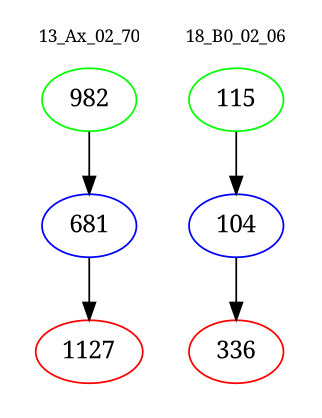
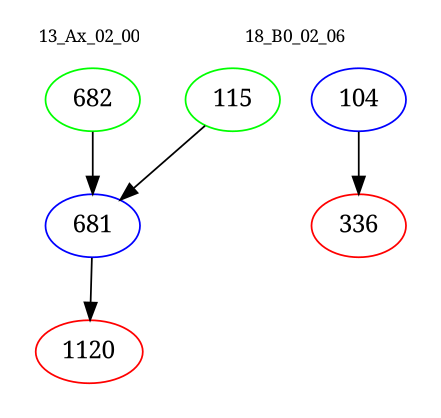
(89, 38) -> (89, 38)
(89, 100) -> (93, 100)
(236, 154) -> (184, 144)
(89, 352) -> (89, 352)
